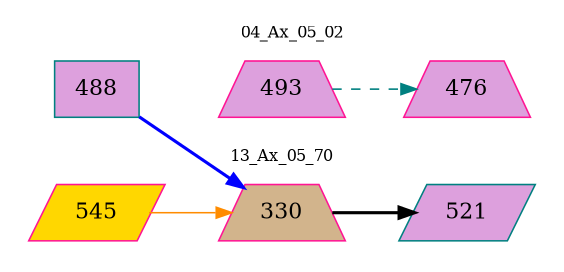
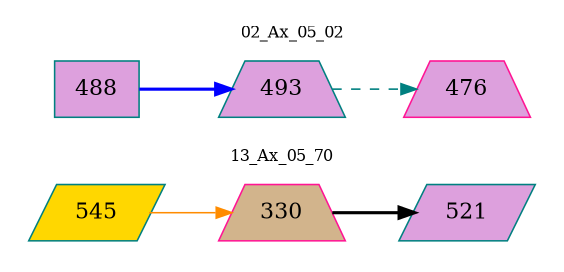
(292, 34) -> (292, 34)
(282, 89) -> (282, 89)
(191, 152) -> (177, 89)
(97, 213) -> (97, 213)
